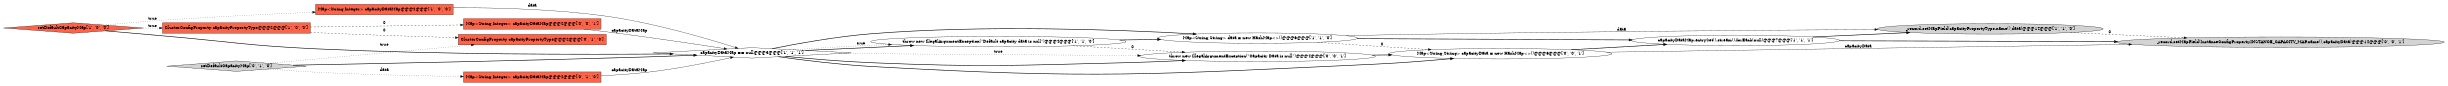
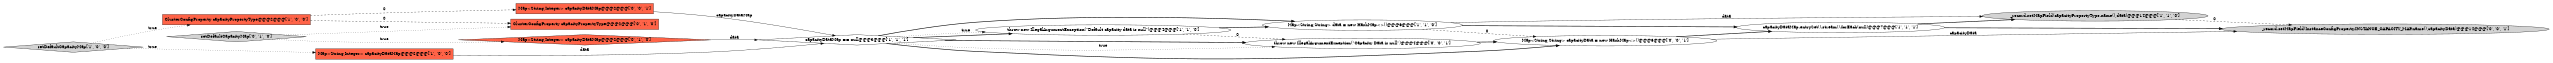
(73, 28) -> (73, 47)
(373, 51) -> none
(494, 61) -> none
(384, 70) -> (384, 39)
(629, 70) -> (734, 38)
(532, 77) -> (585, 40)
